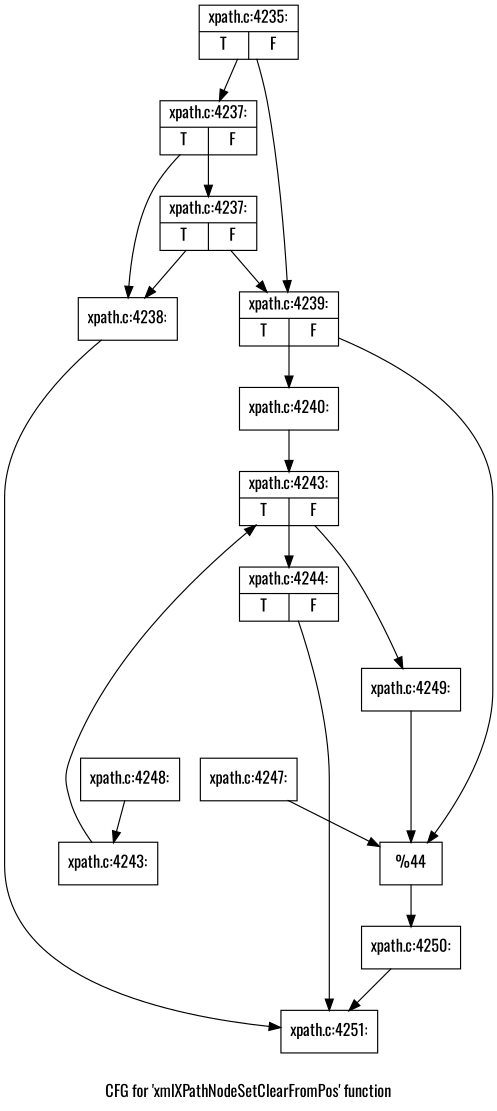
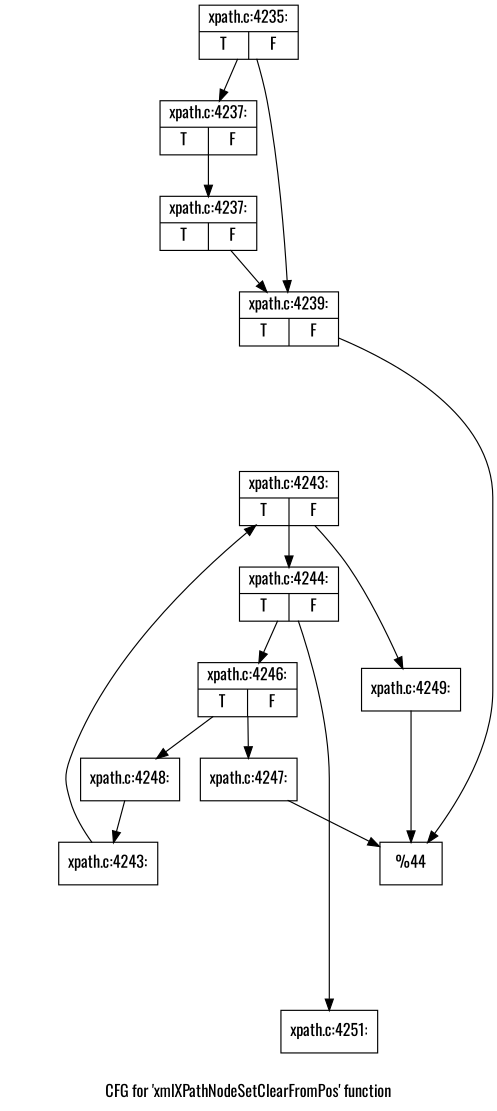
(128, 319) -> none
(289, 409) -> none
none -> (248, 690)
(411, 948) -> none
